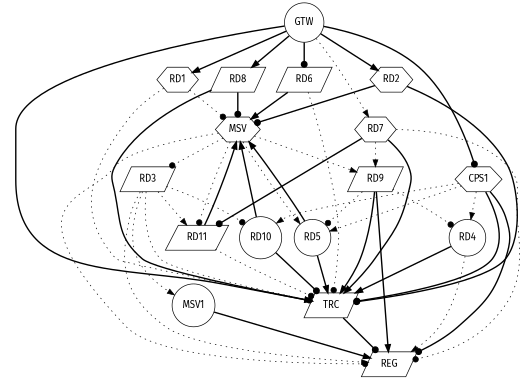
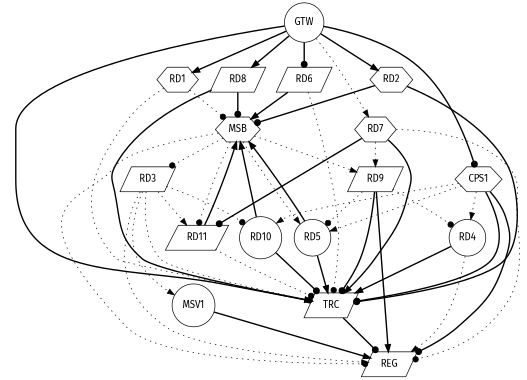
(238, 129) -> (238, 129)
(366, 242) -> (366, 242)
